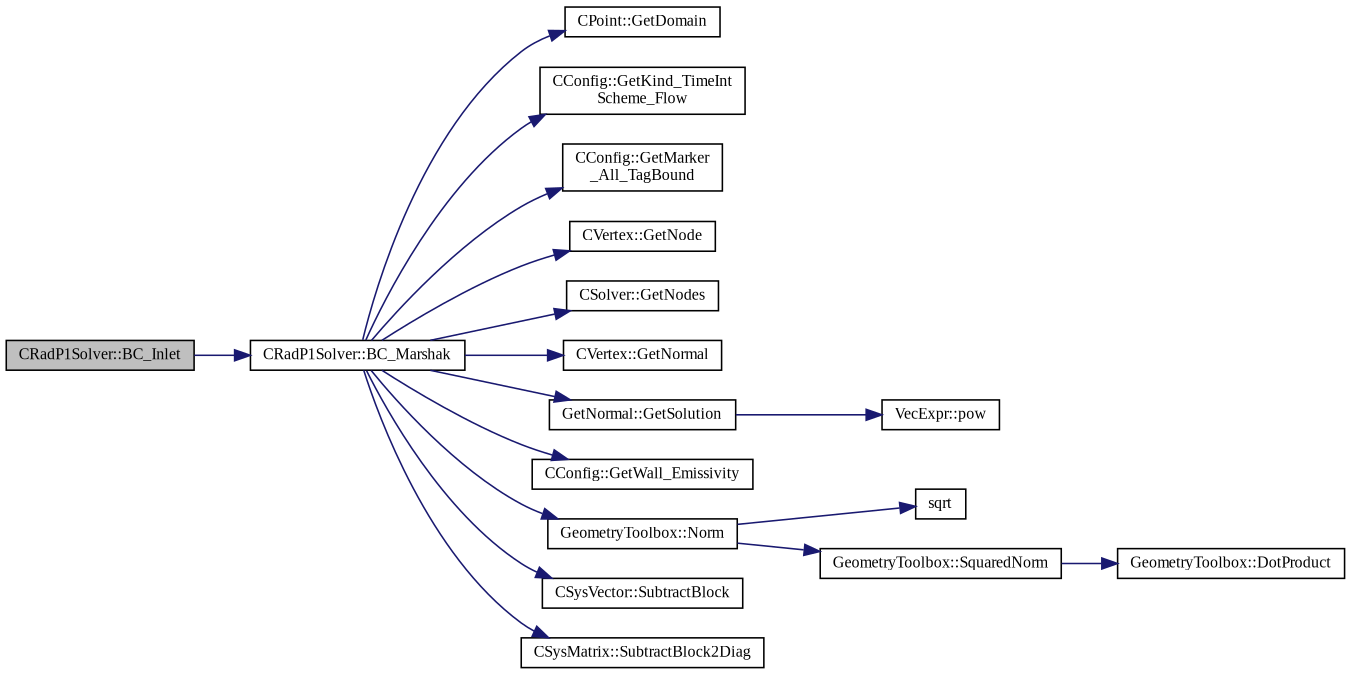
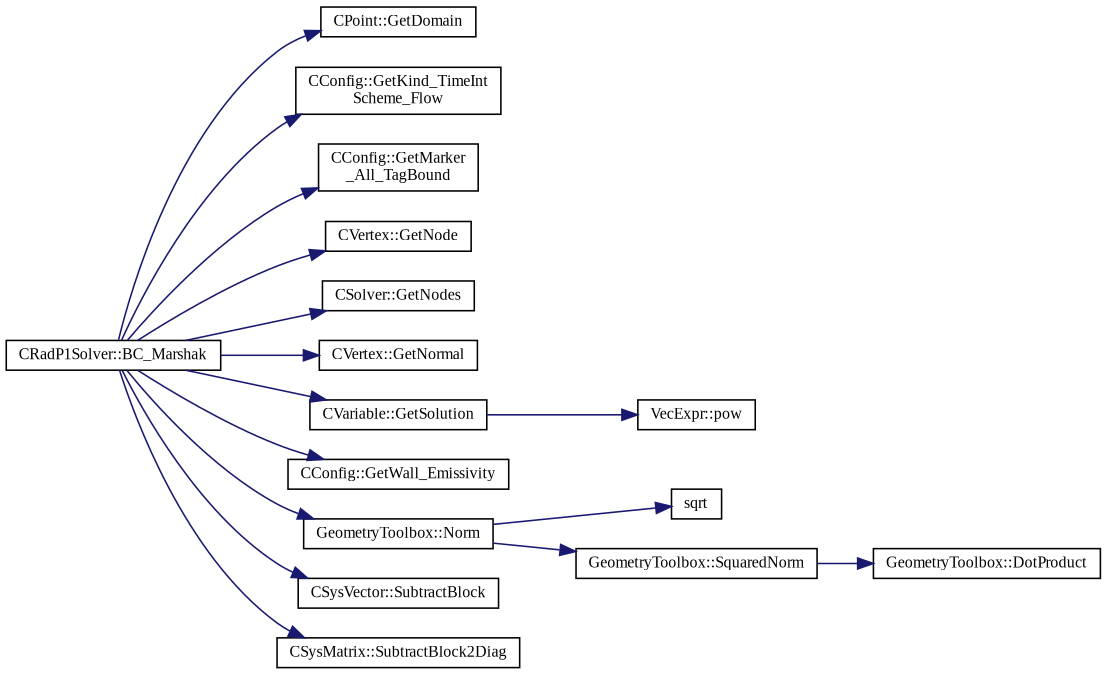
(100, 355) -> none
(643, 415) -> (398, 415)
